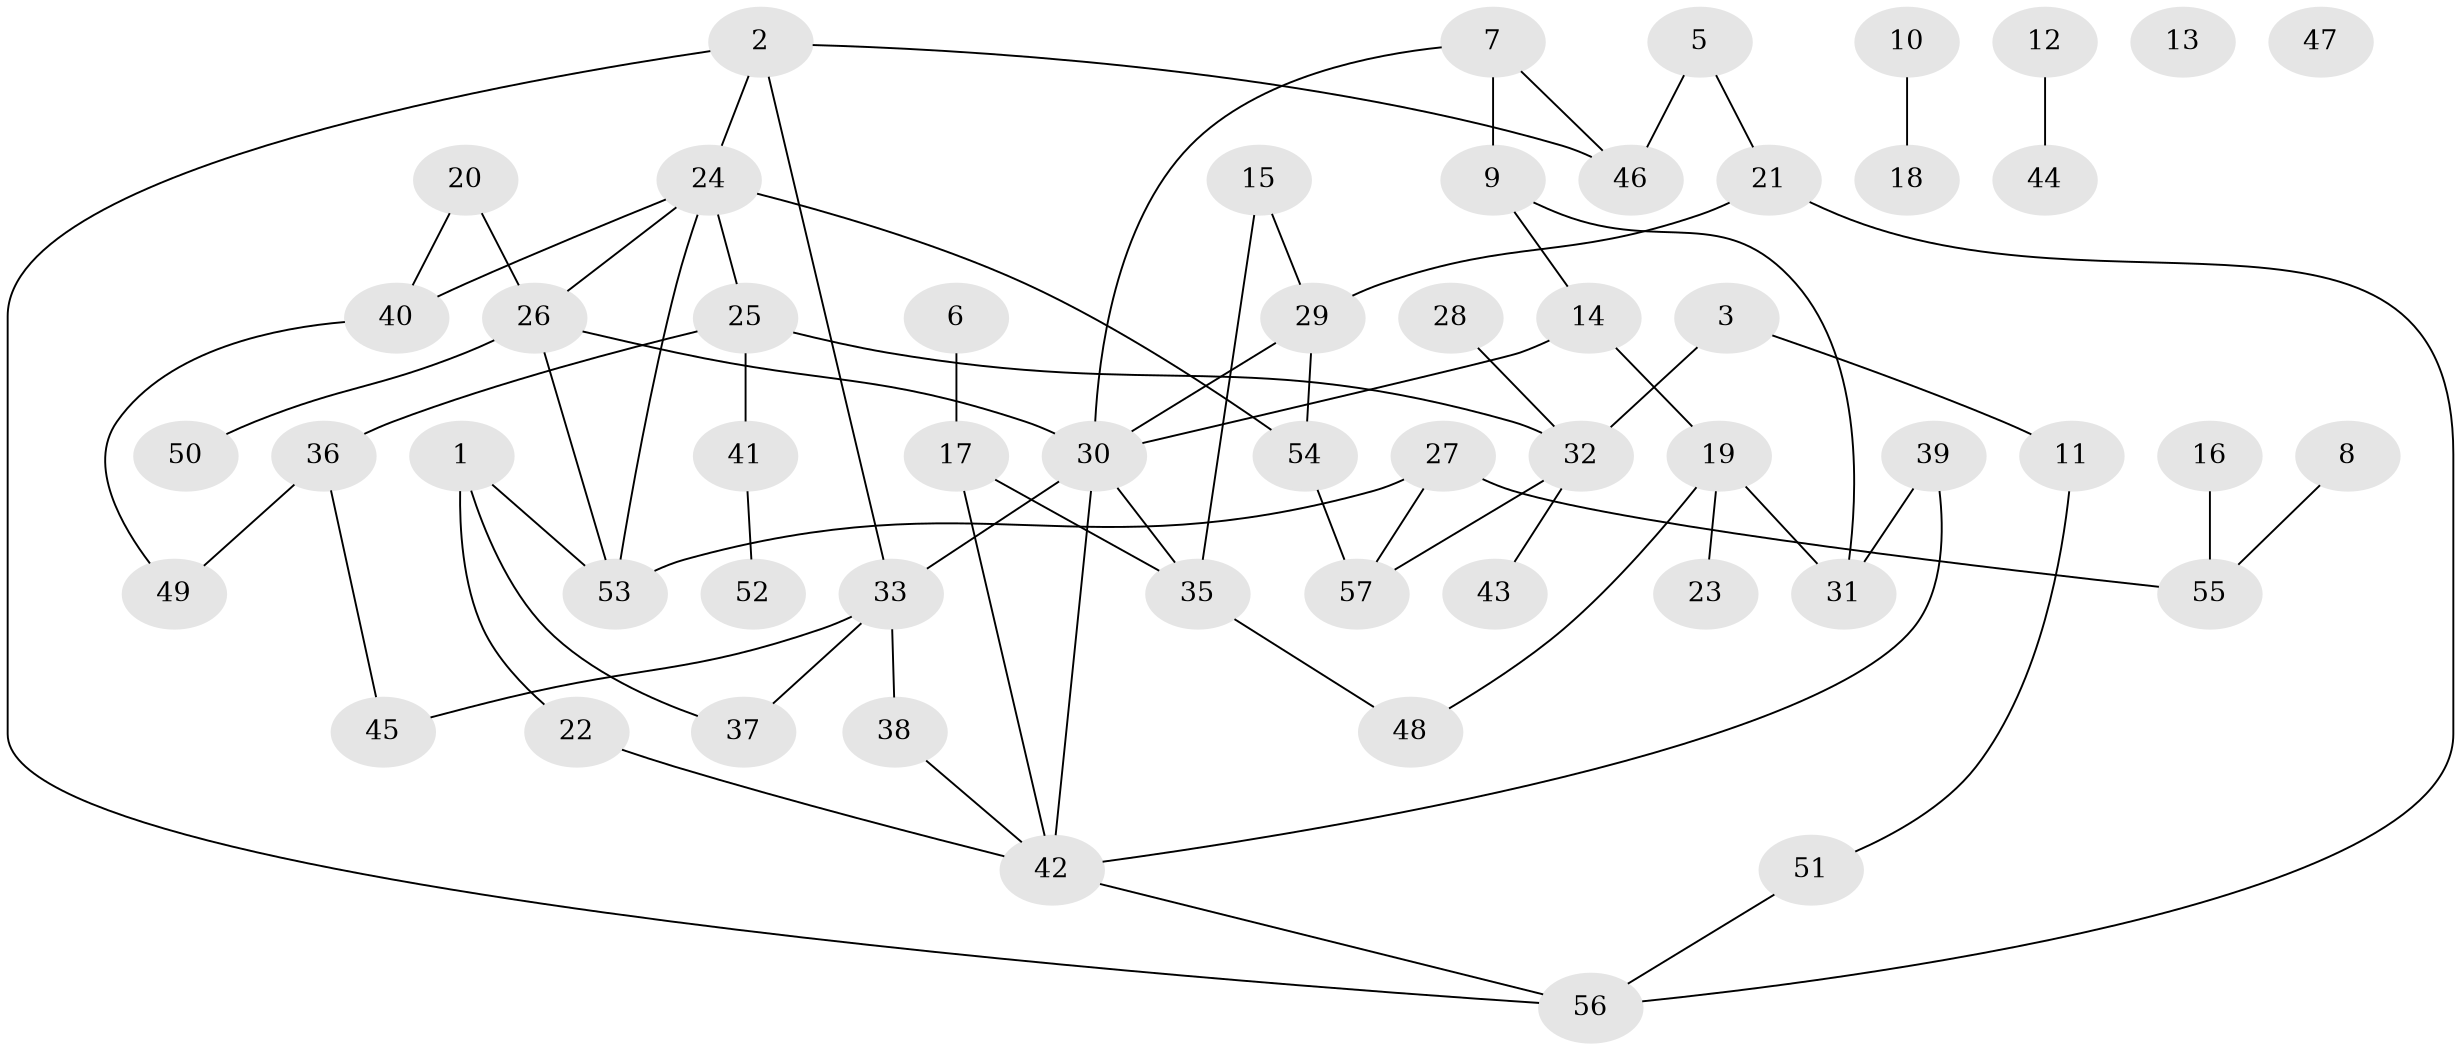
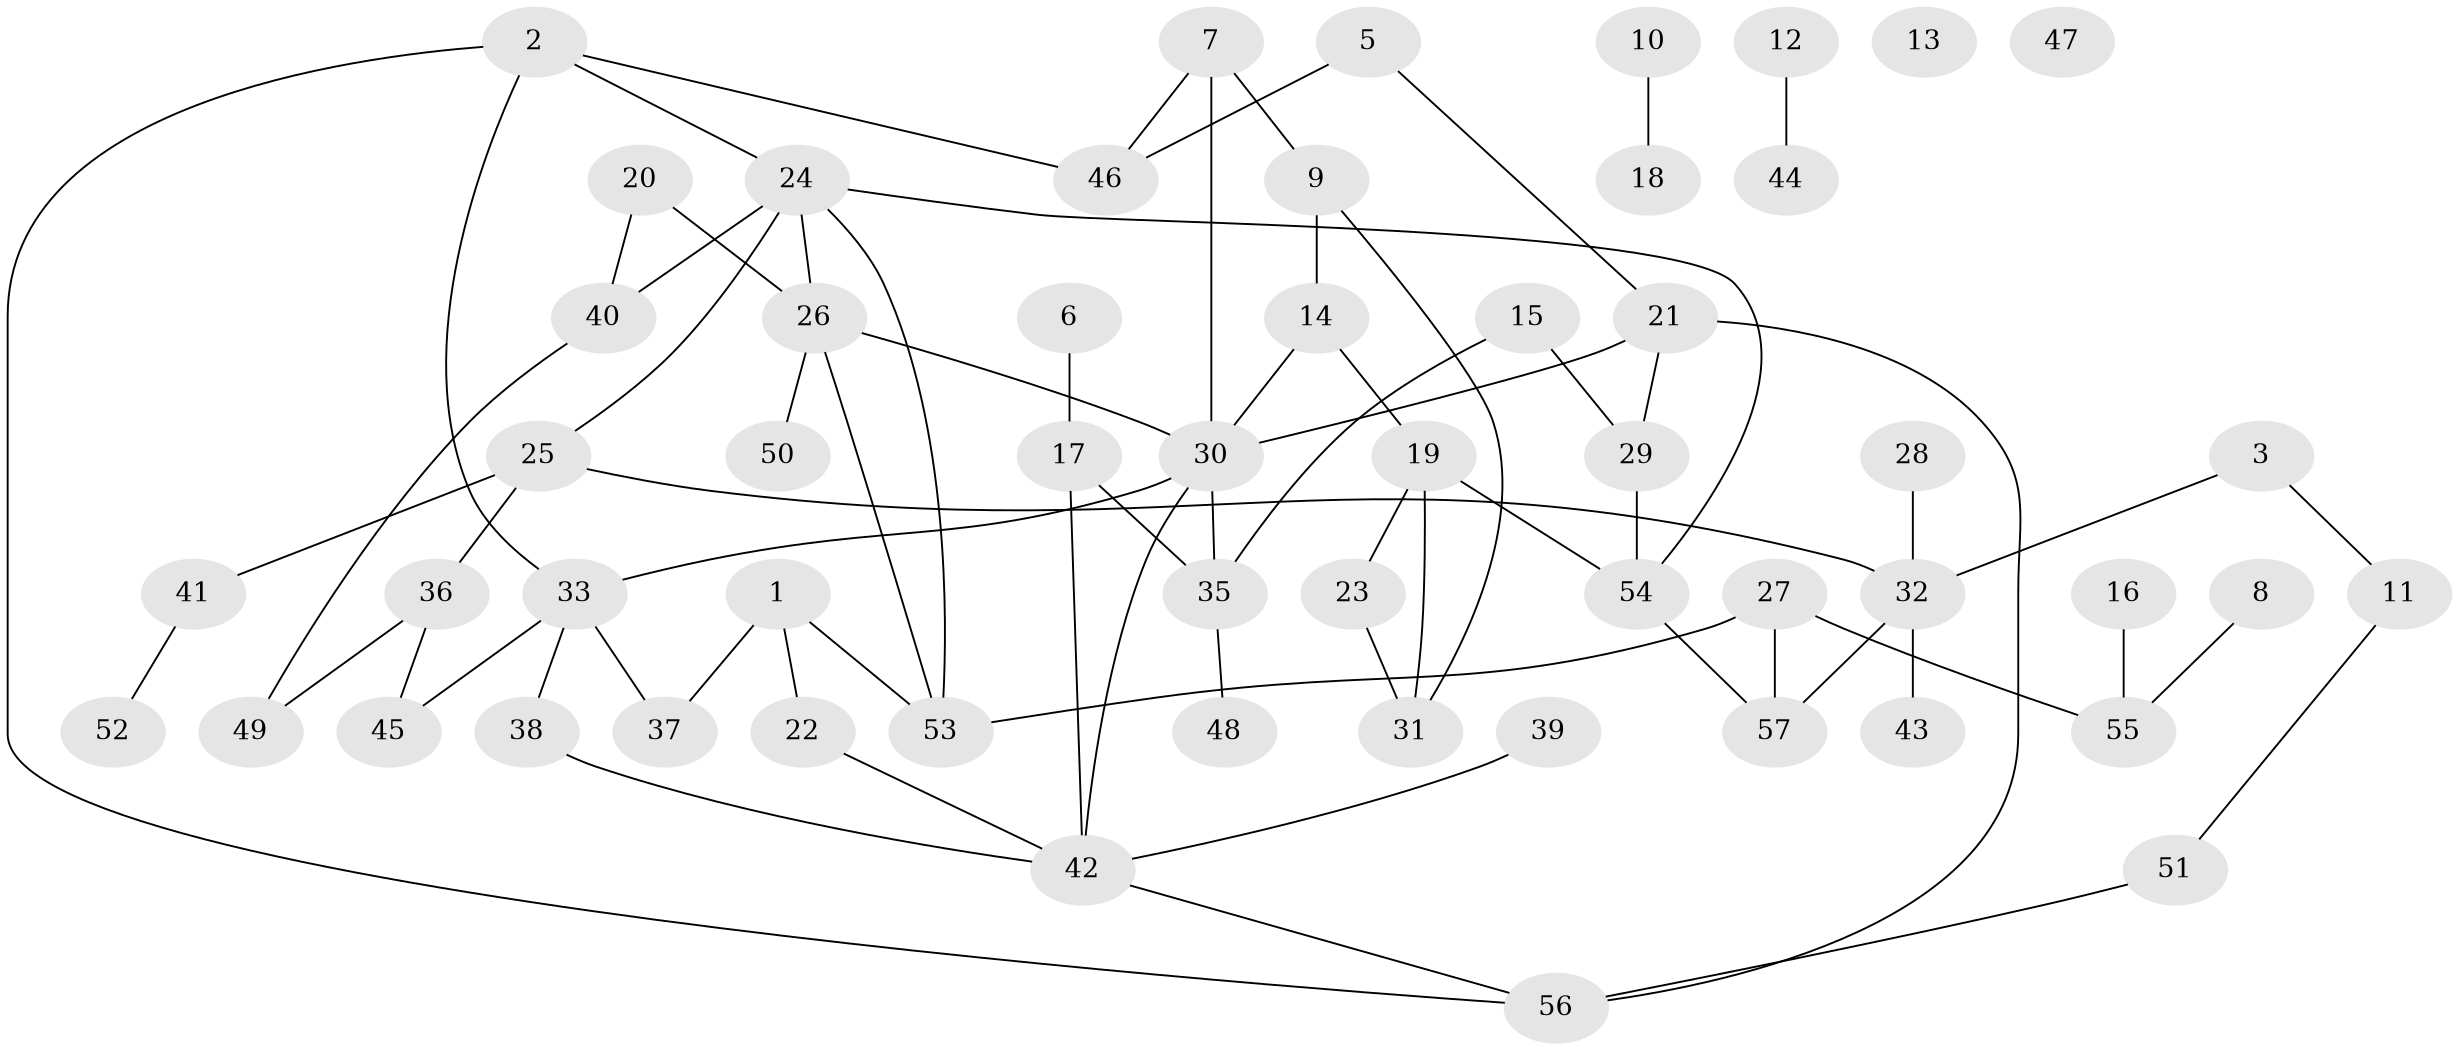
(1193, 394) -> (1444, 397)
(1889, 525) -> (1382, 663)
(1584, 611) -> (1530, 525)
